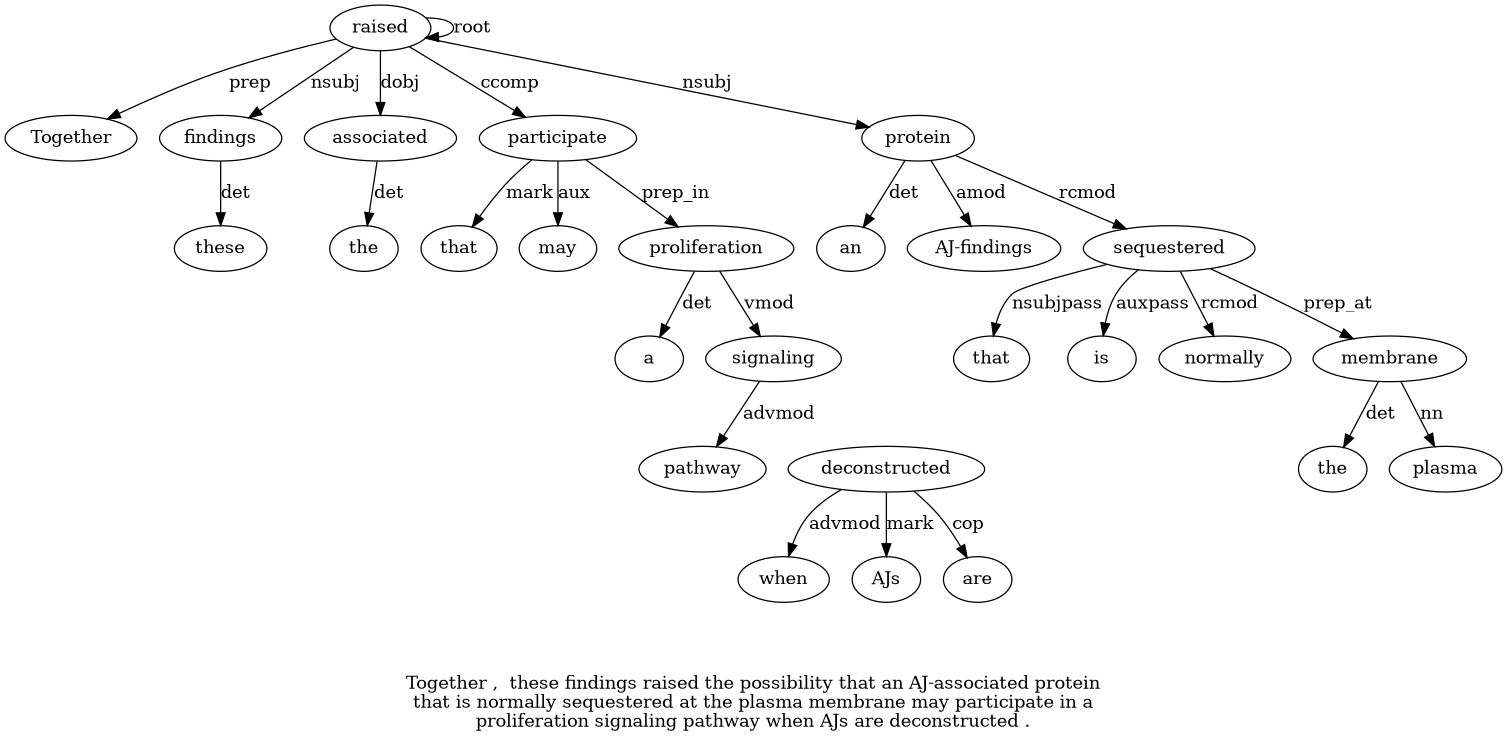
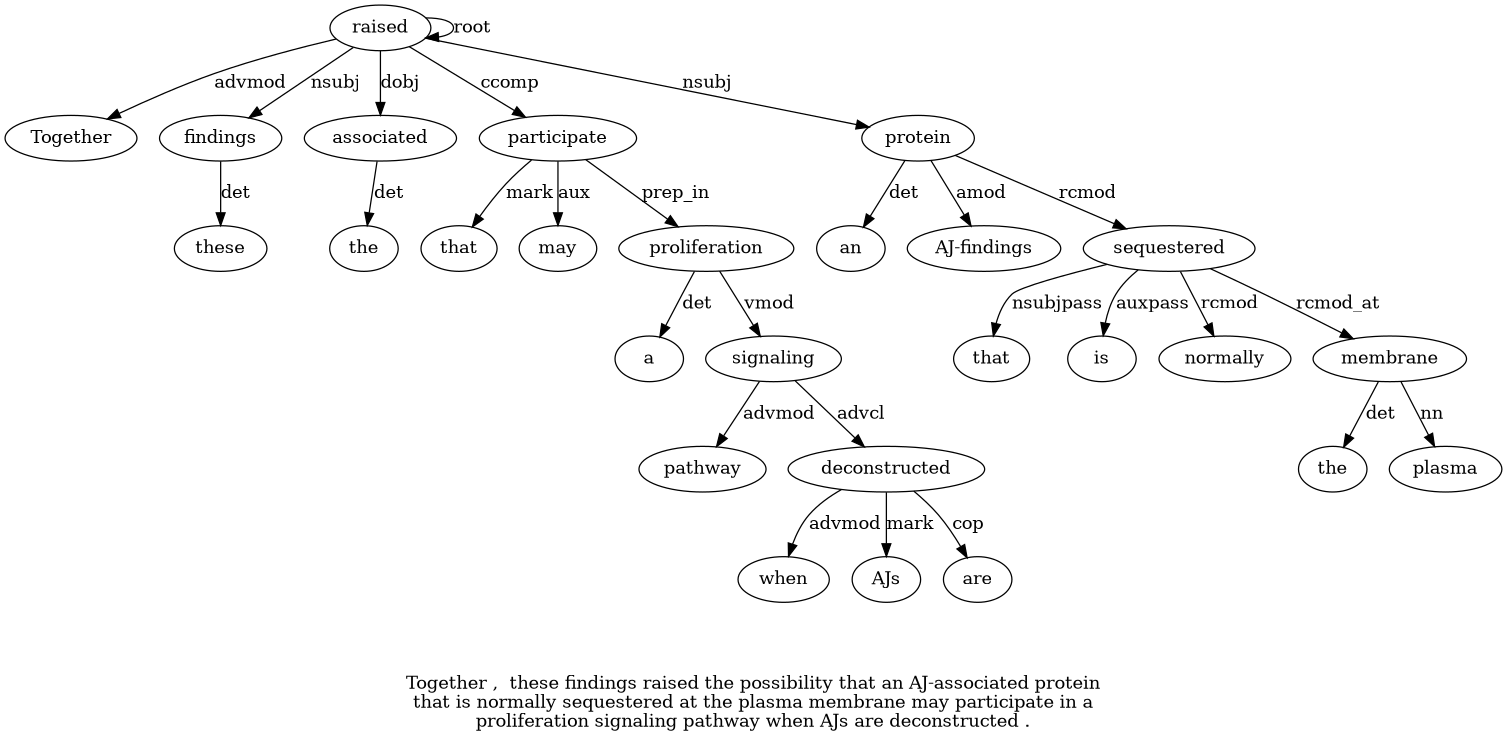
(250, 83) -> (250, 83)
(1338, 304) -> (1338, 304)
none -> (825, 409)
